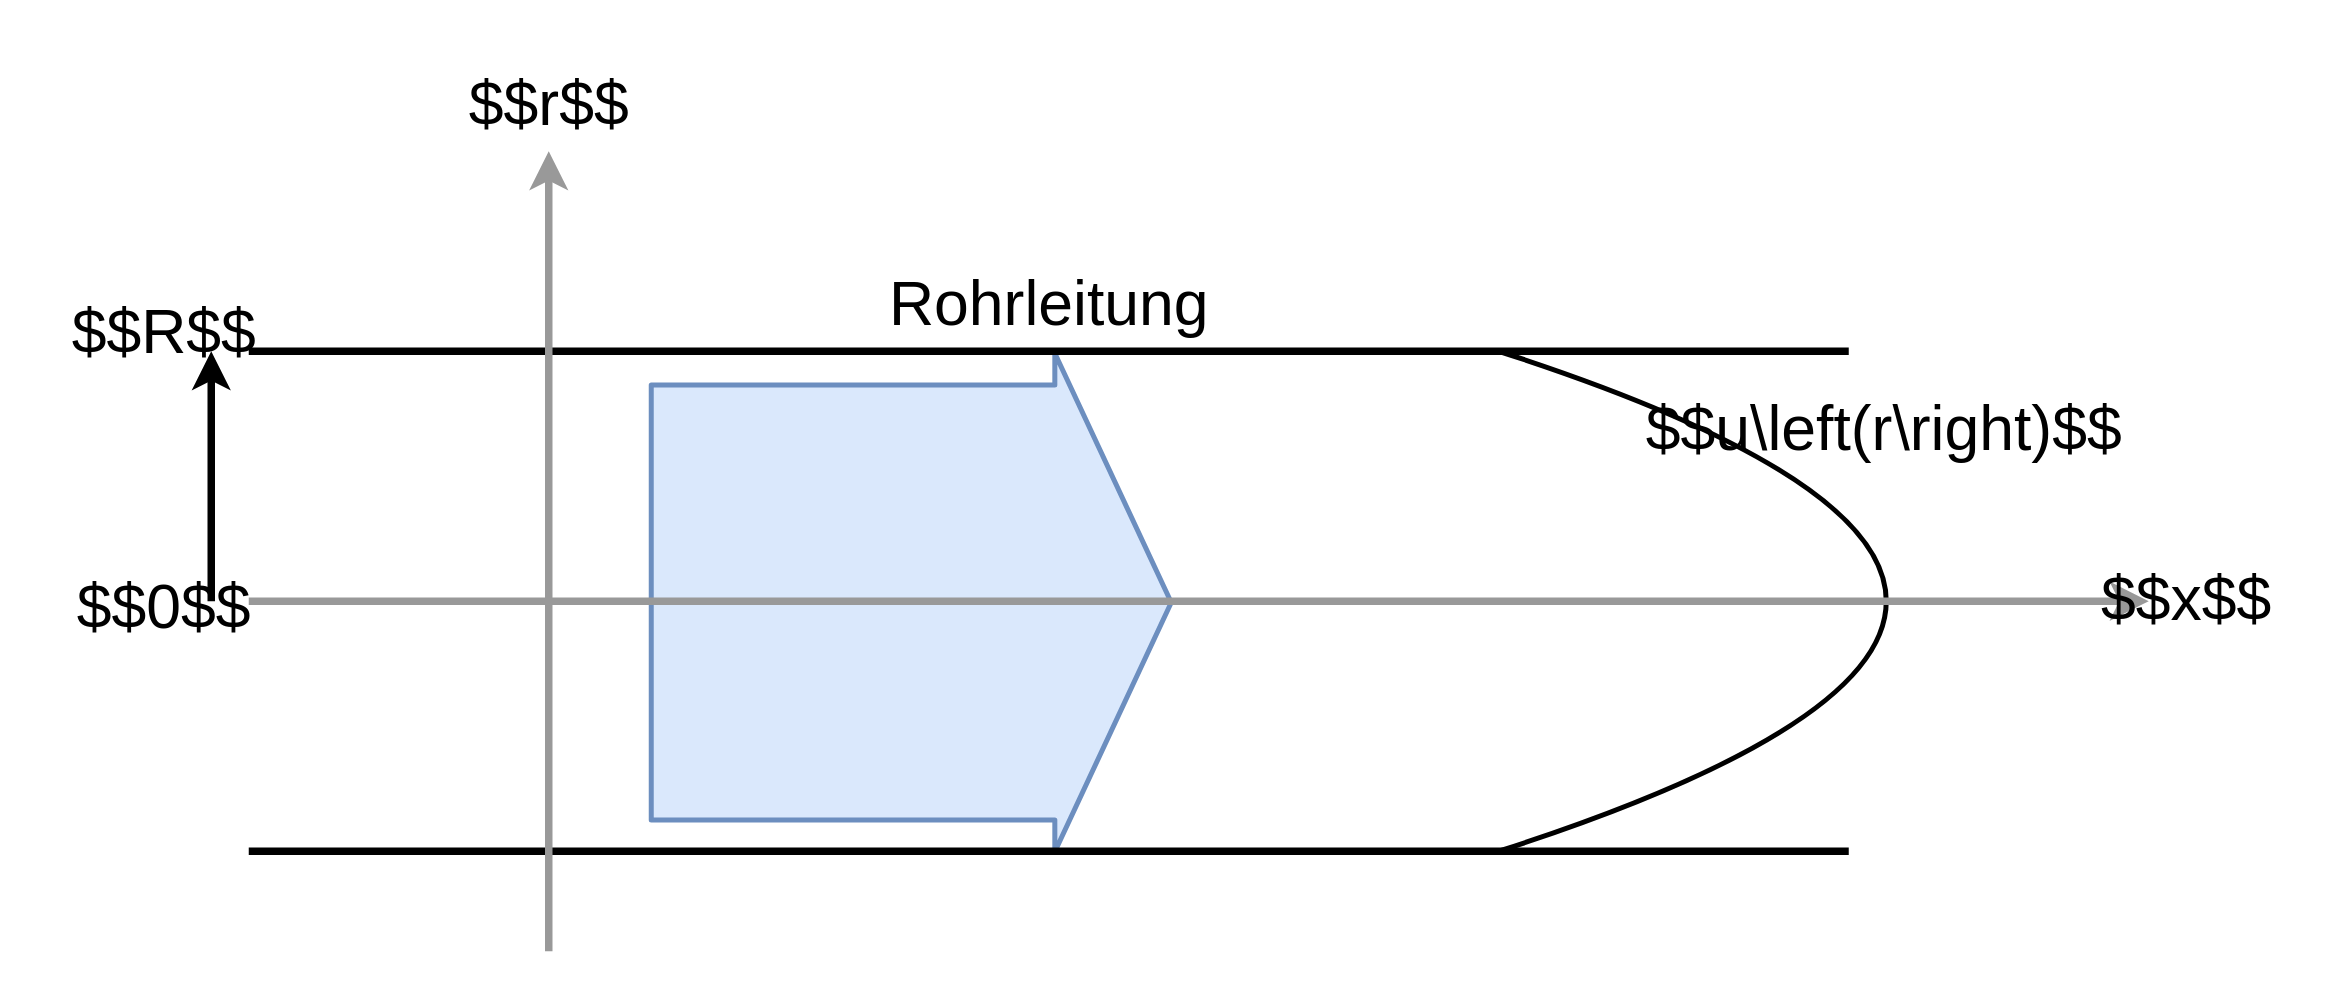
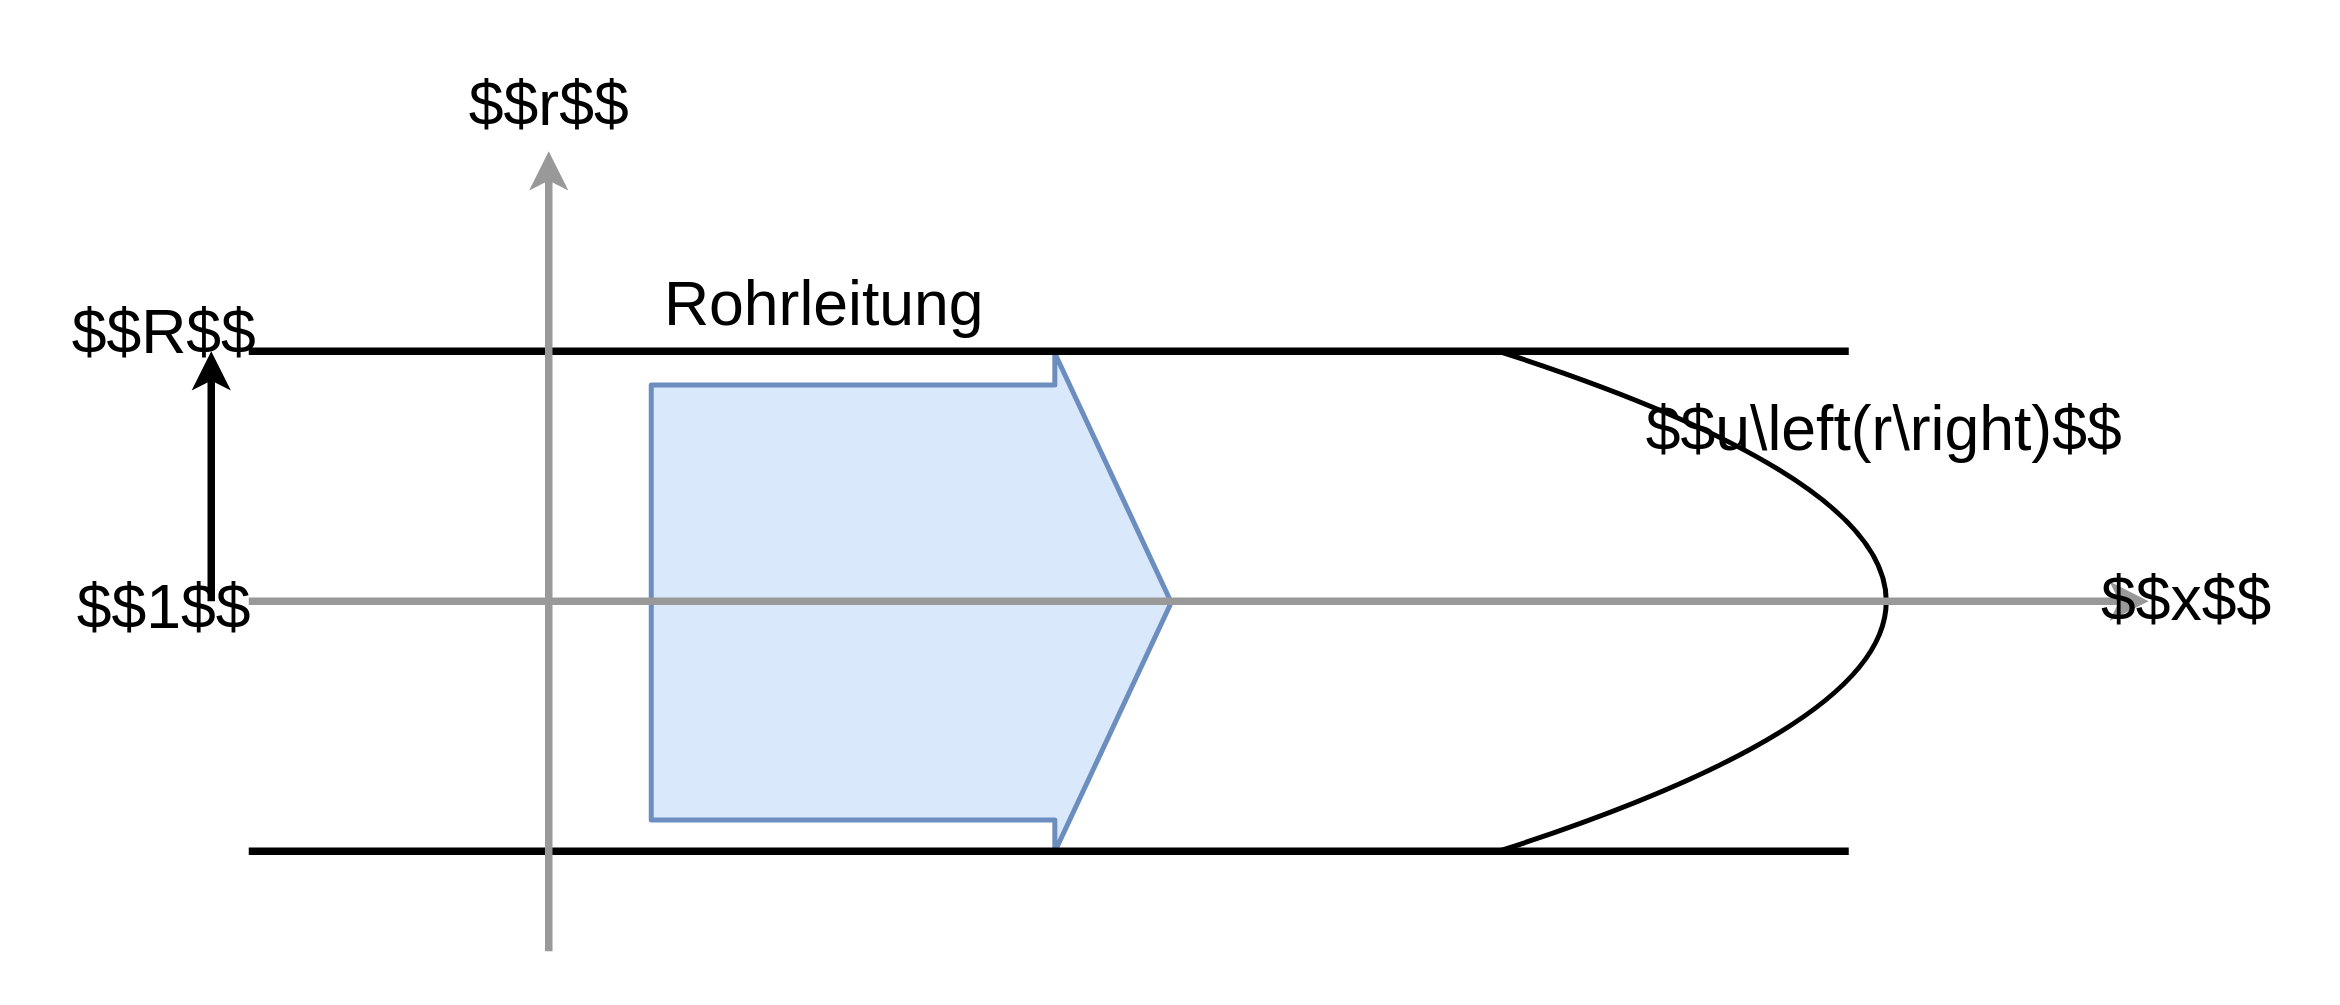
(1049, 301) -> (824, 301)
(165, 604) -> (165, 604)
